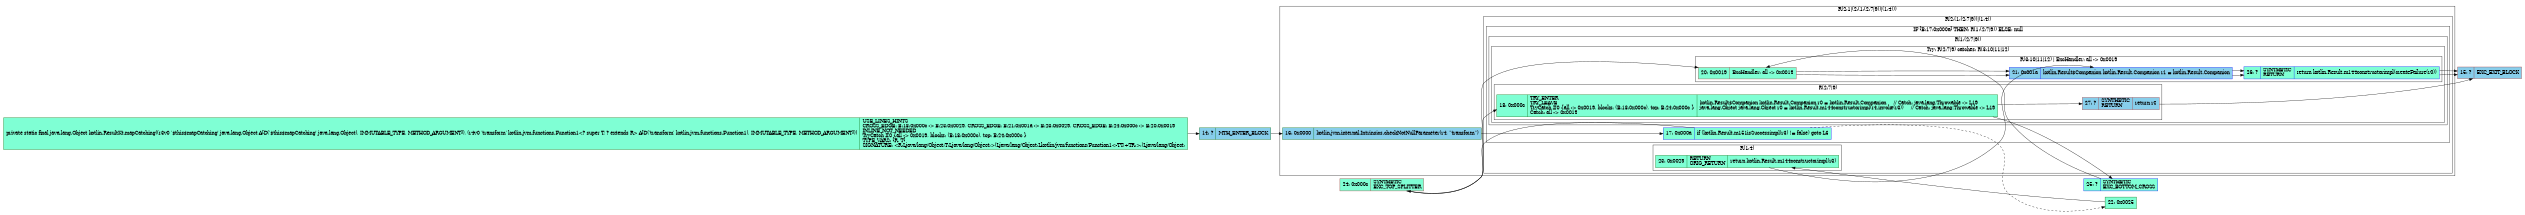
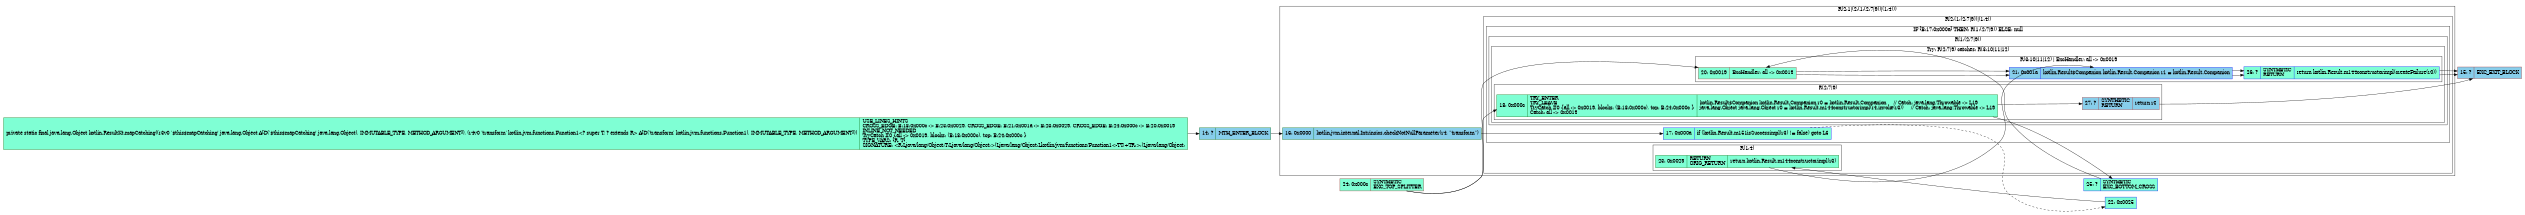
(1525, 128) -> none
(2121, 203) -> (2121, 203)
